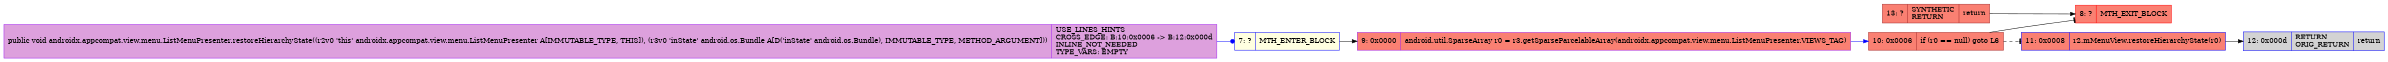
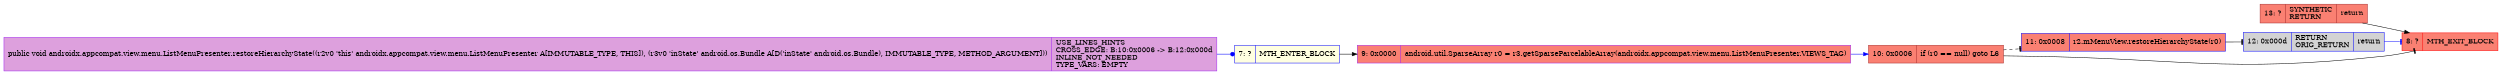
(2232, 41) -> (2233, 42)
none -> (2392, 42)
